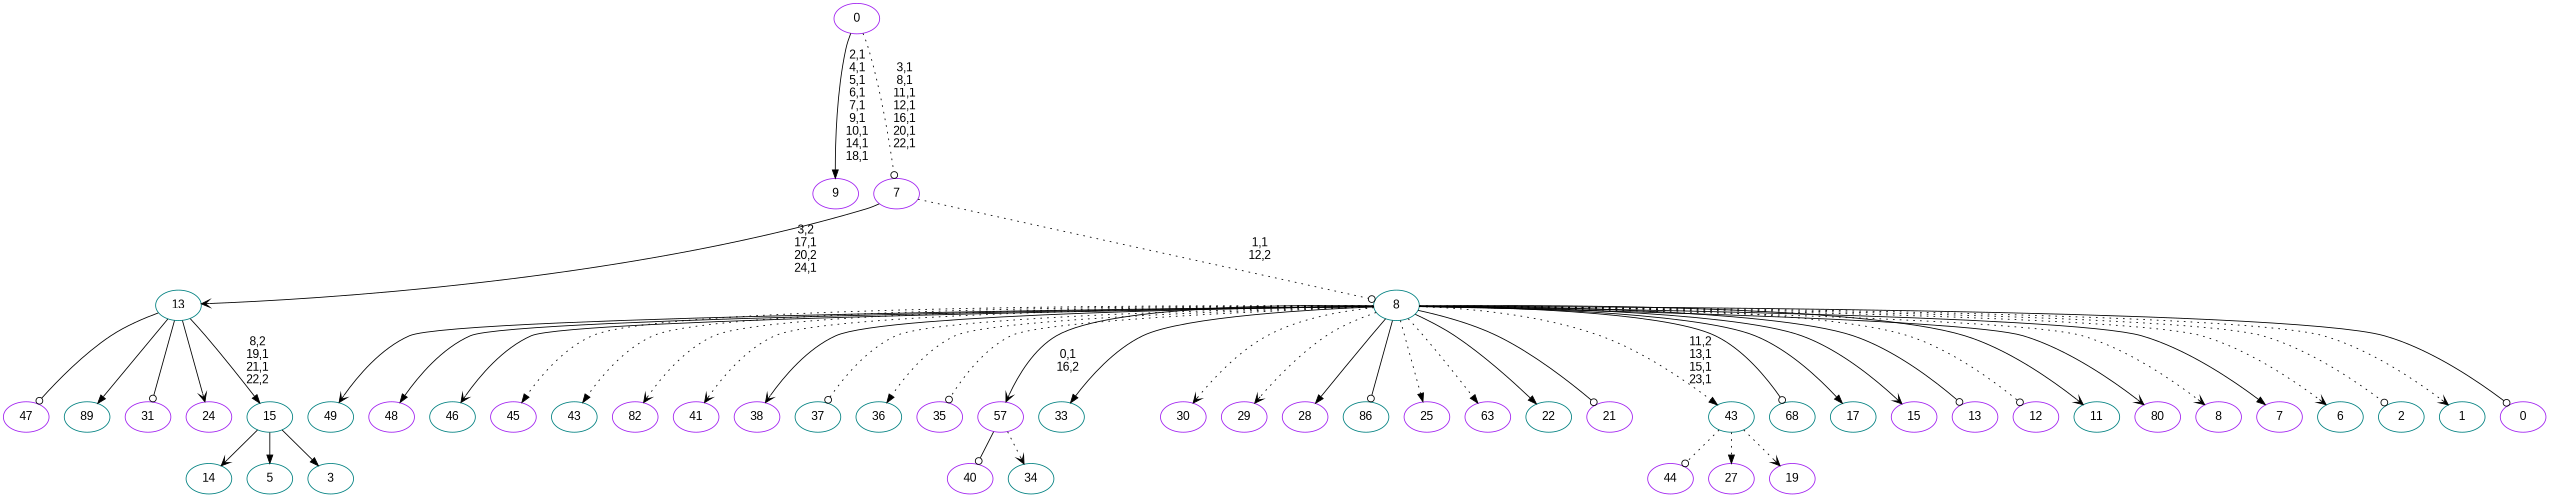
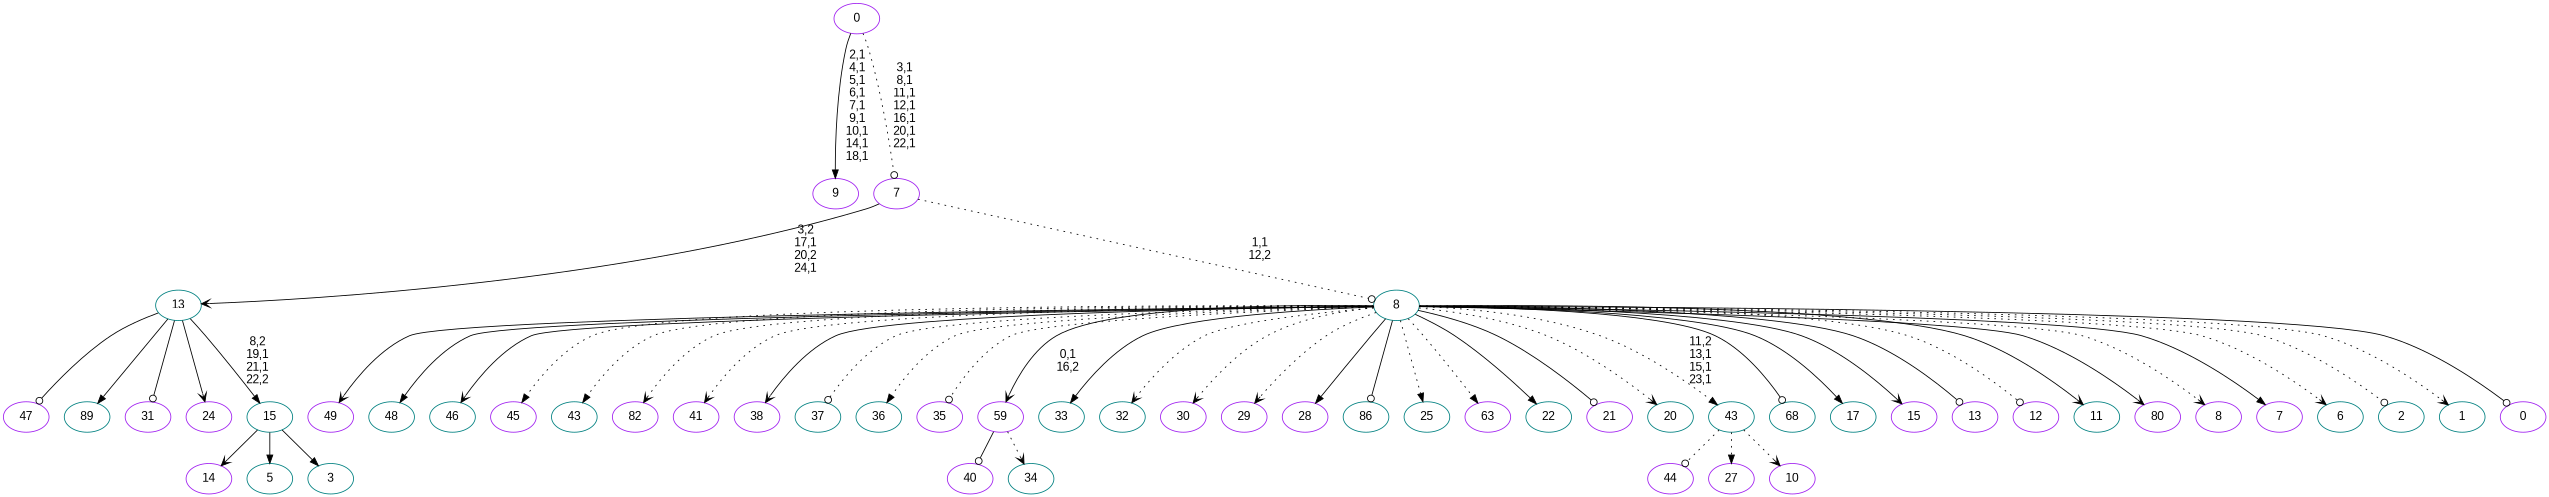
(331, 417) -> (331, 417)
(392, 417) -> (392, 417)
(1001, 417) -> (1001, 417)
none -> (1122, 417)
(1427, 417) -> (1427, 417)
none -> (1671, 417)
(209, 479) -> (209, 479)
(1792, 479) -> (1792, 479)
